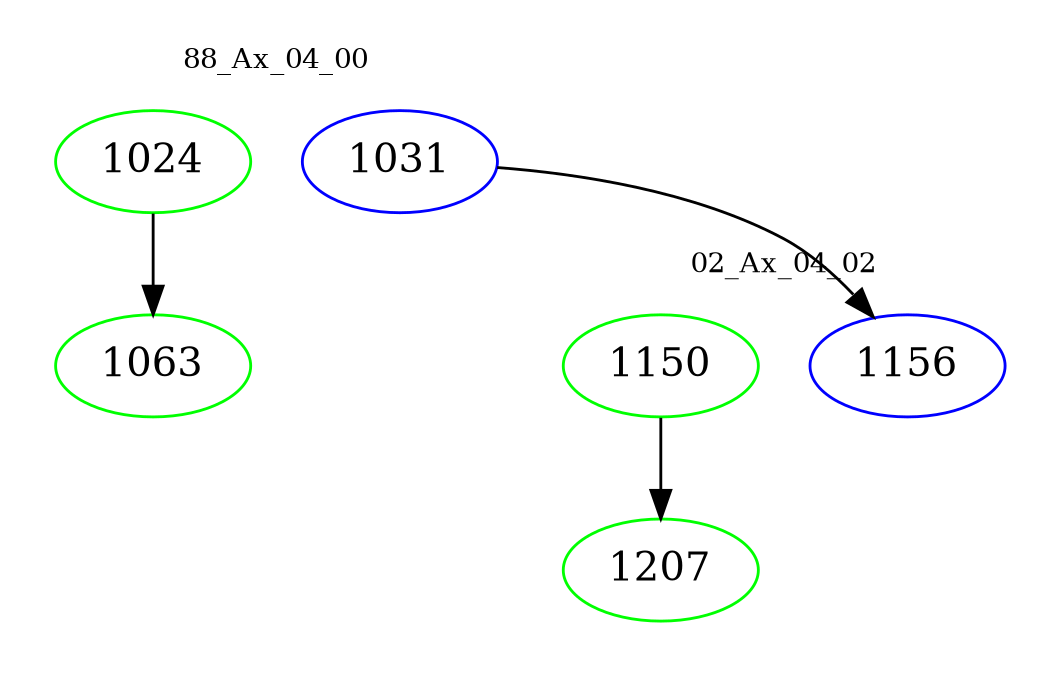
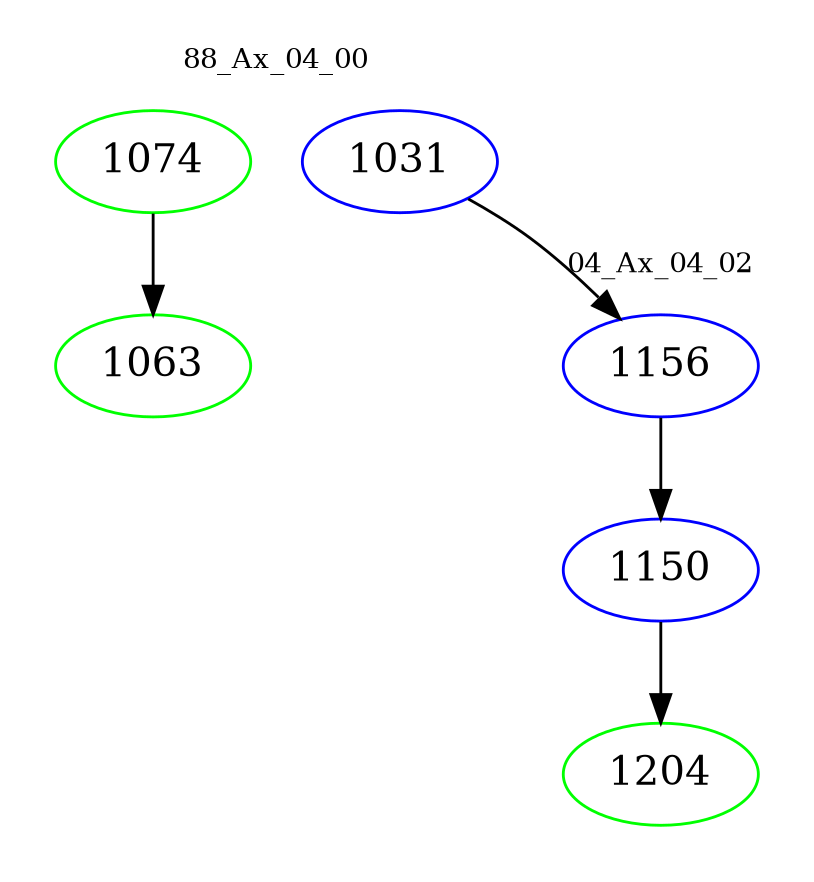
(153, 162) -> (153, 162)
(784, 265) -> (661, 265)
(661, 366) -> (661, 570)
none -> (661, 454)
(661, 570) -> (661, 774)
